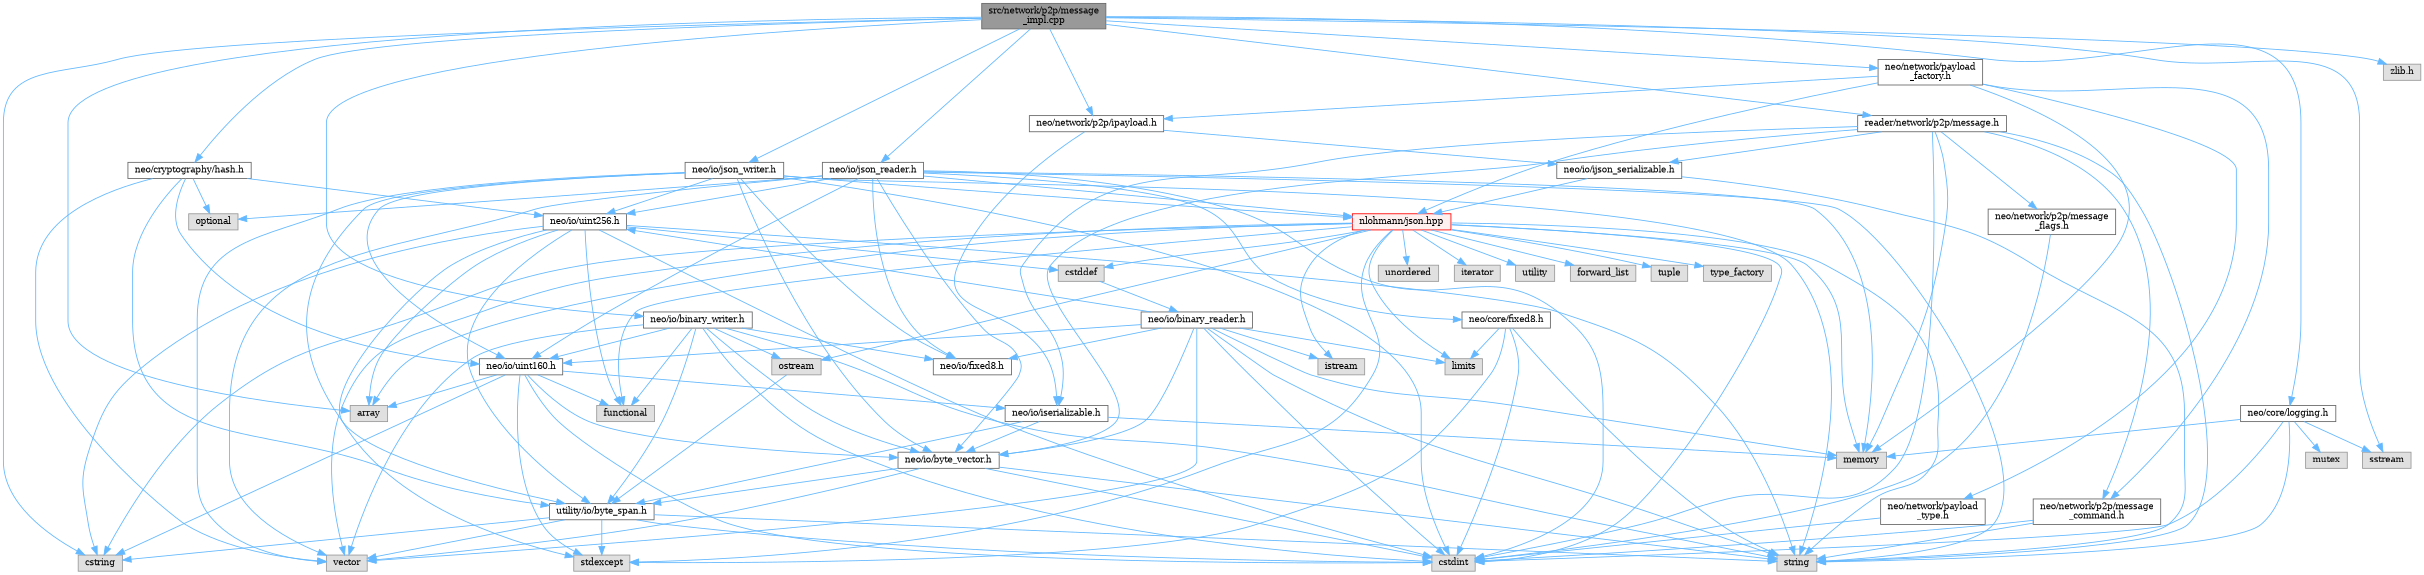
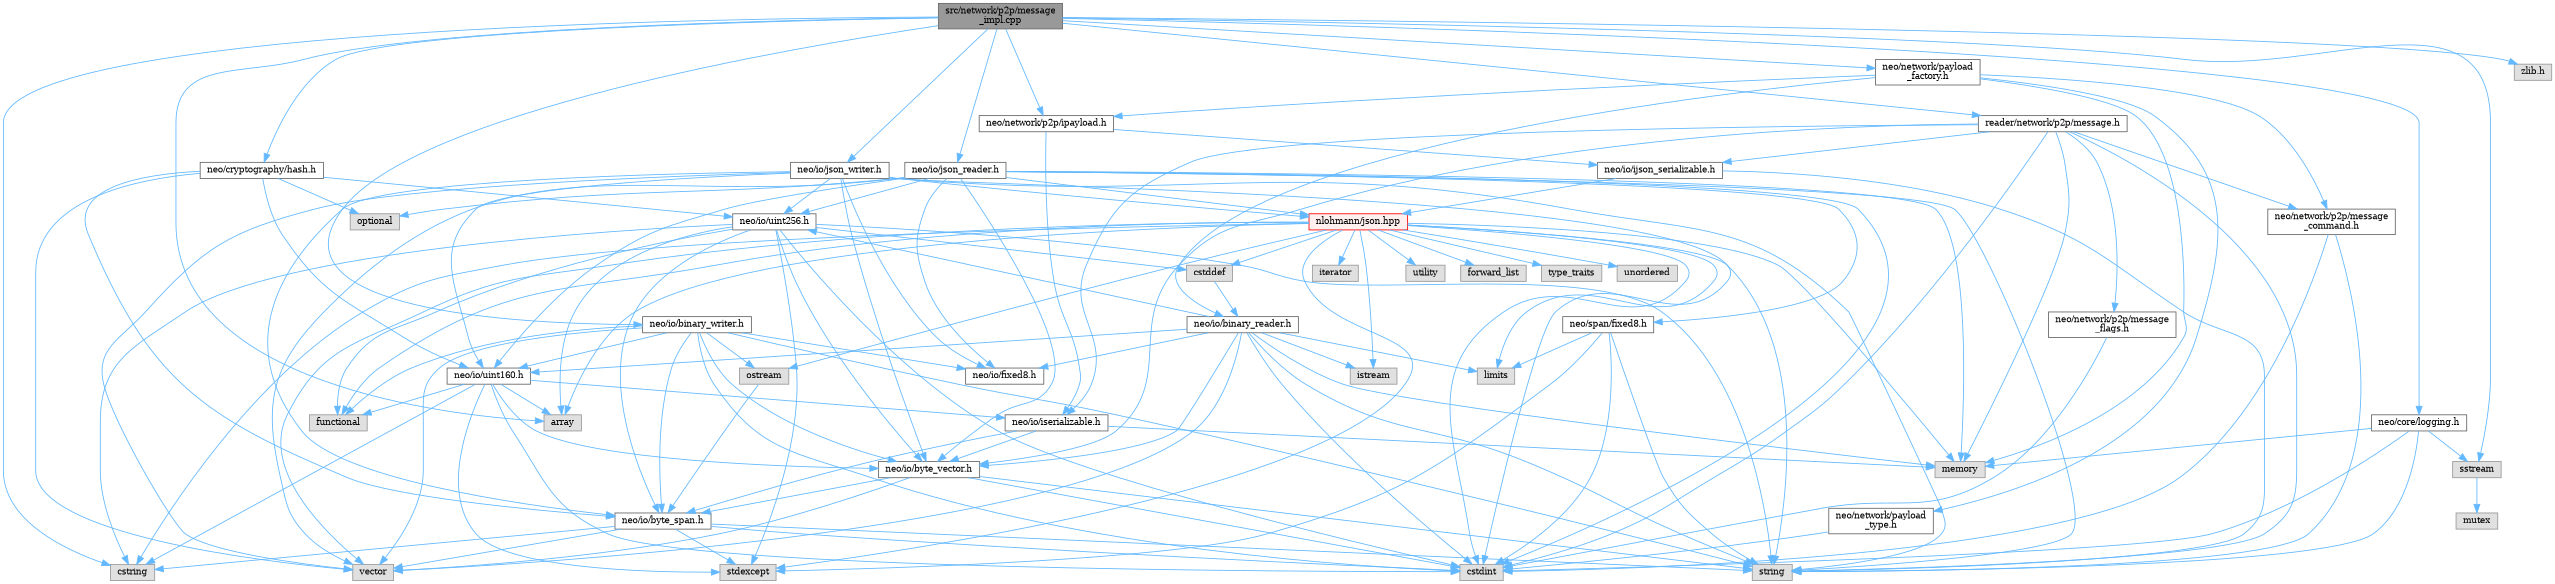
(1683, 126) -> (1460, 141)
(1669, 273) -> none
(1737, 273) -> (1572, 273)
(1506, 320) -> (1608, 325)
none -> (827, 338)
(2305, 434) -> (2477, 491)
(602, 512) -> (663, 521)
